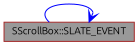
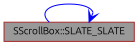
(69, 32) -> (69, 32)
